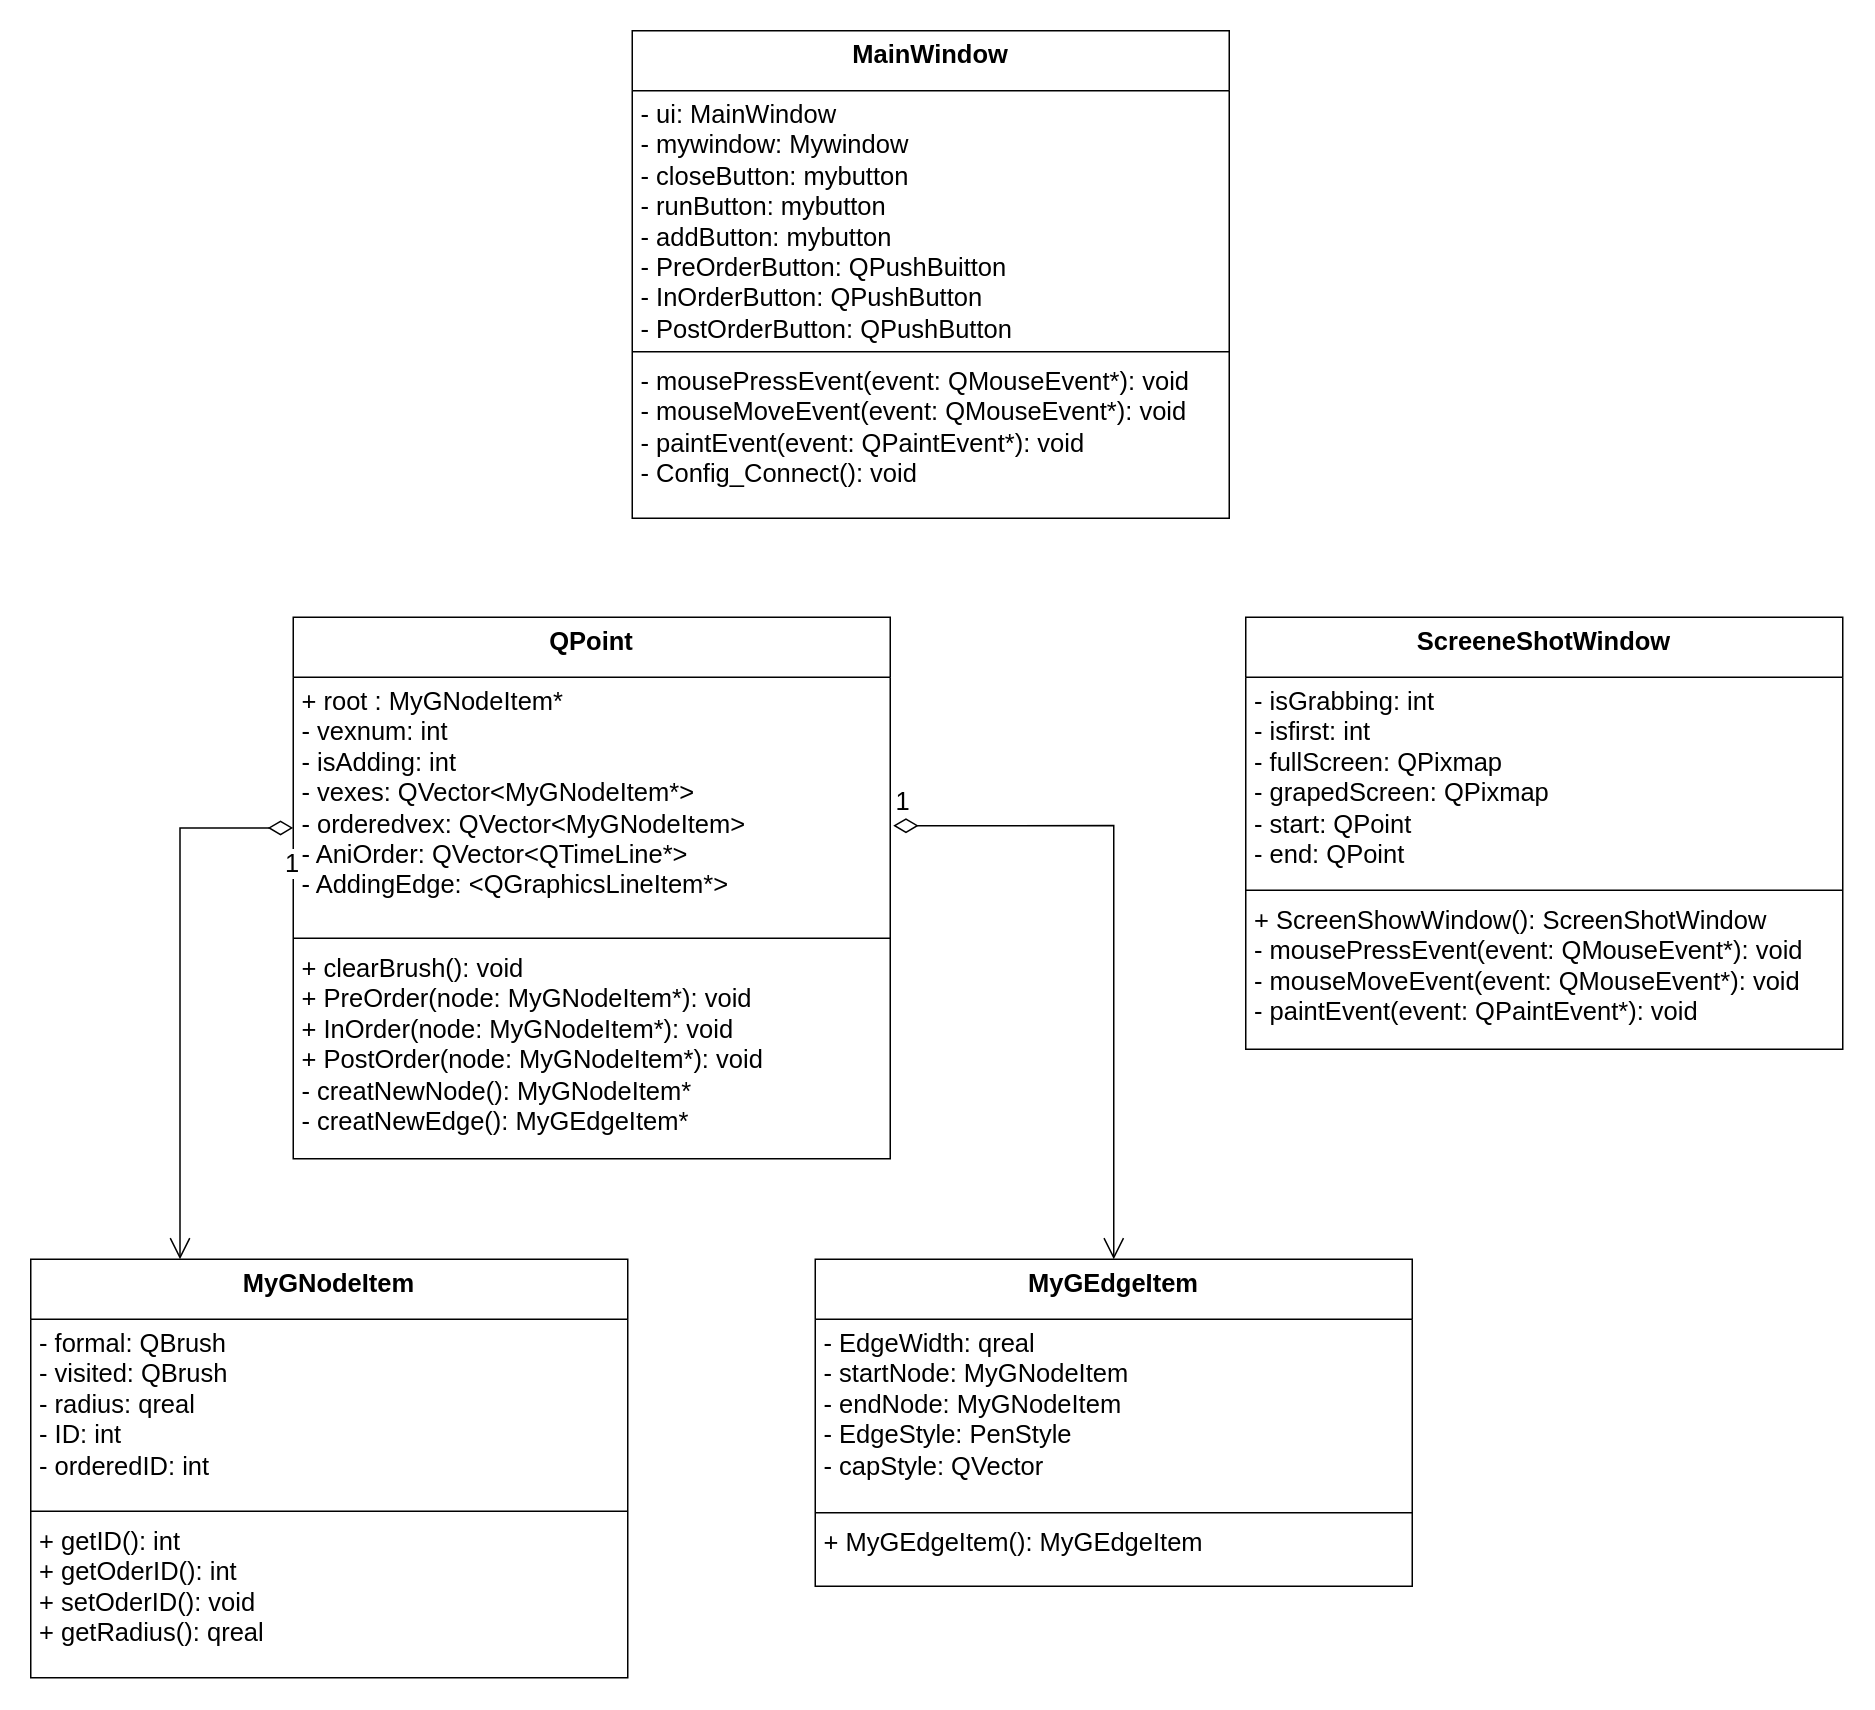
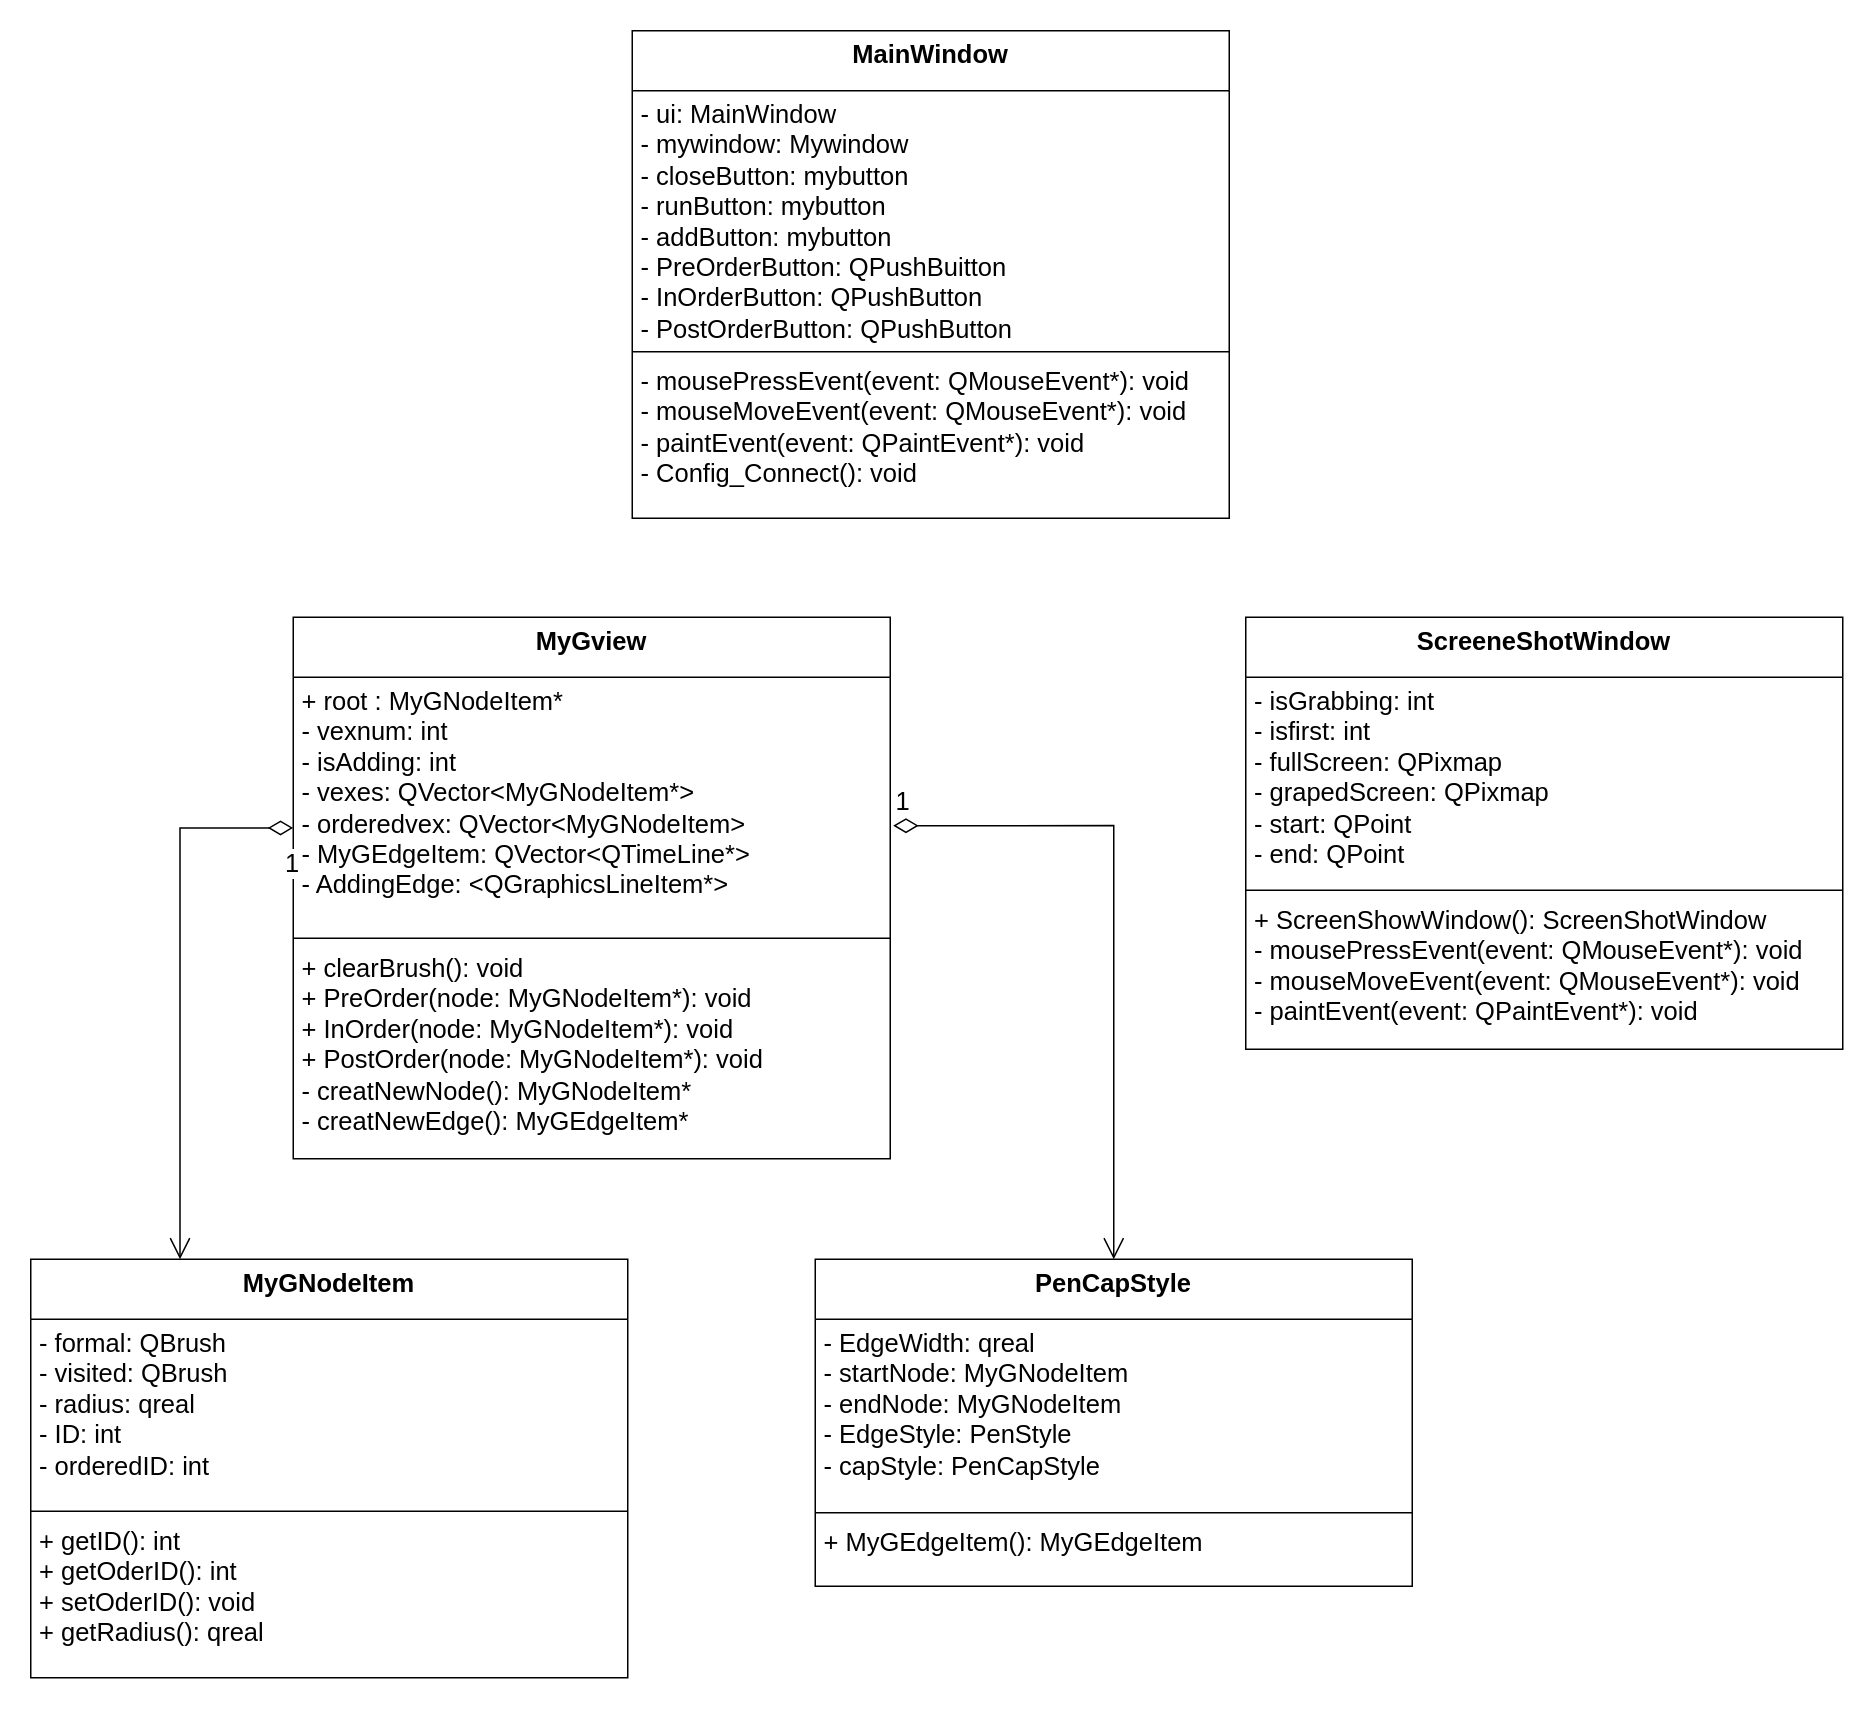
(592, 643) -> (592, 643)
(535, 795) -> (535, 795)
(1114, 1285) -> (1114, 1285)
(986, 1406) -> (986, 1406)
